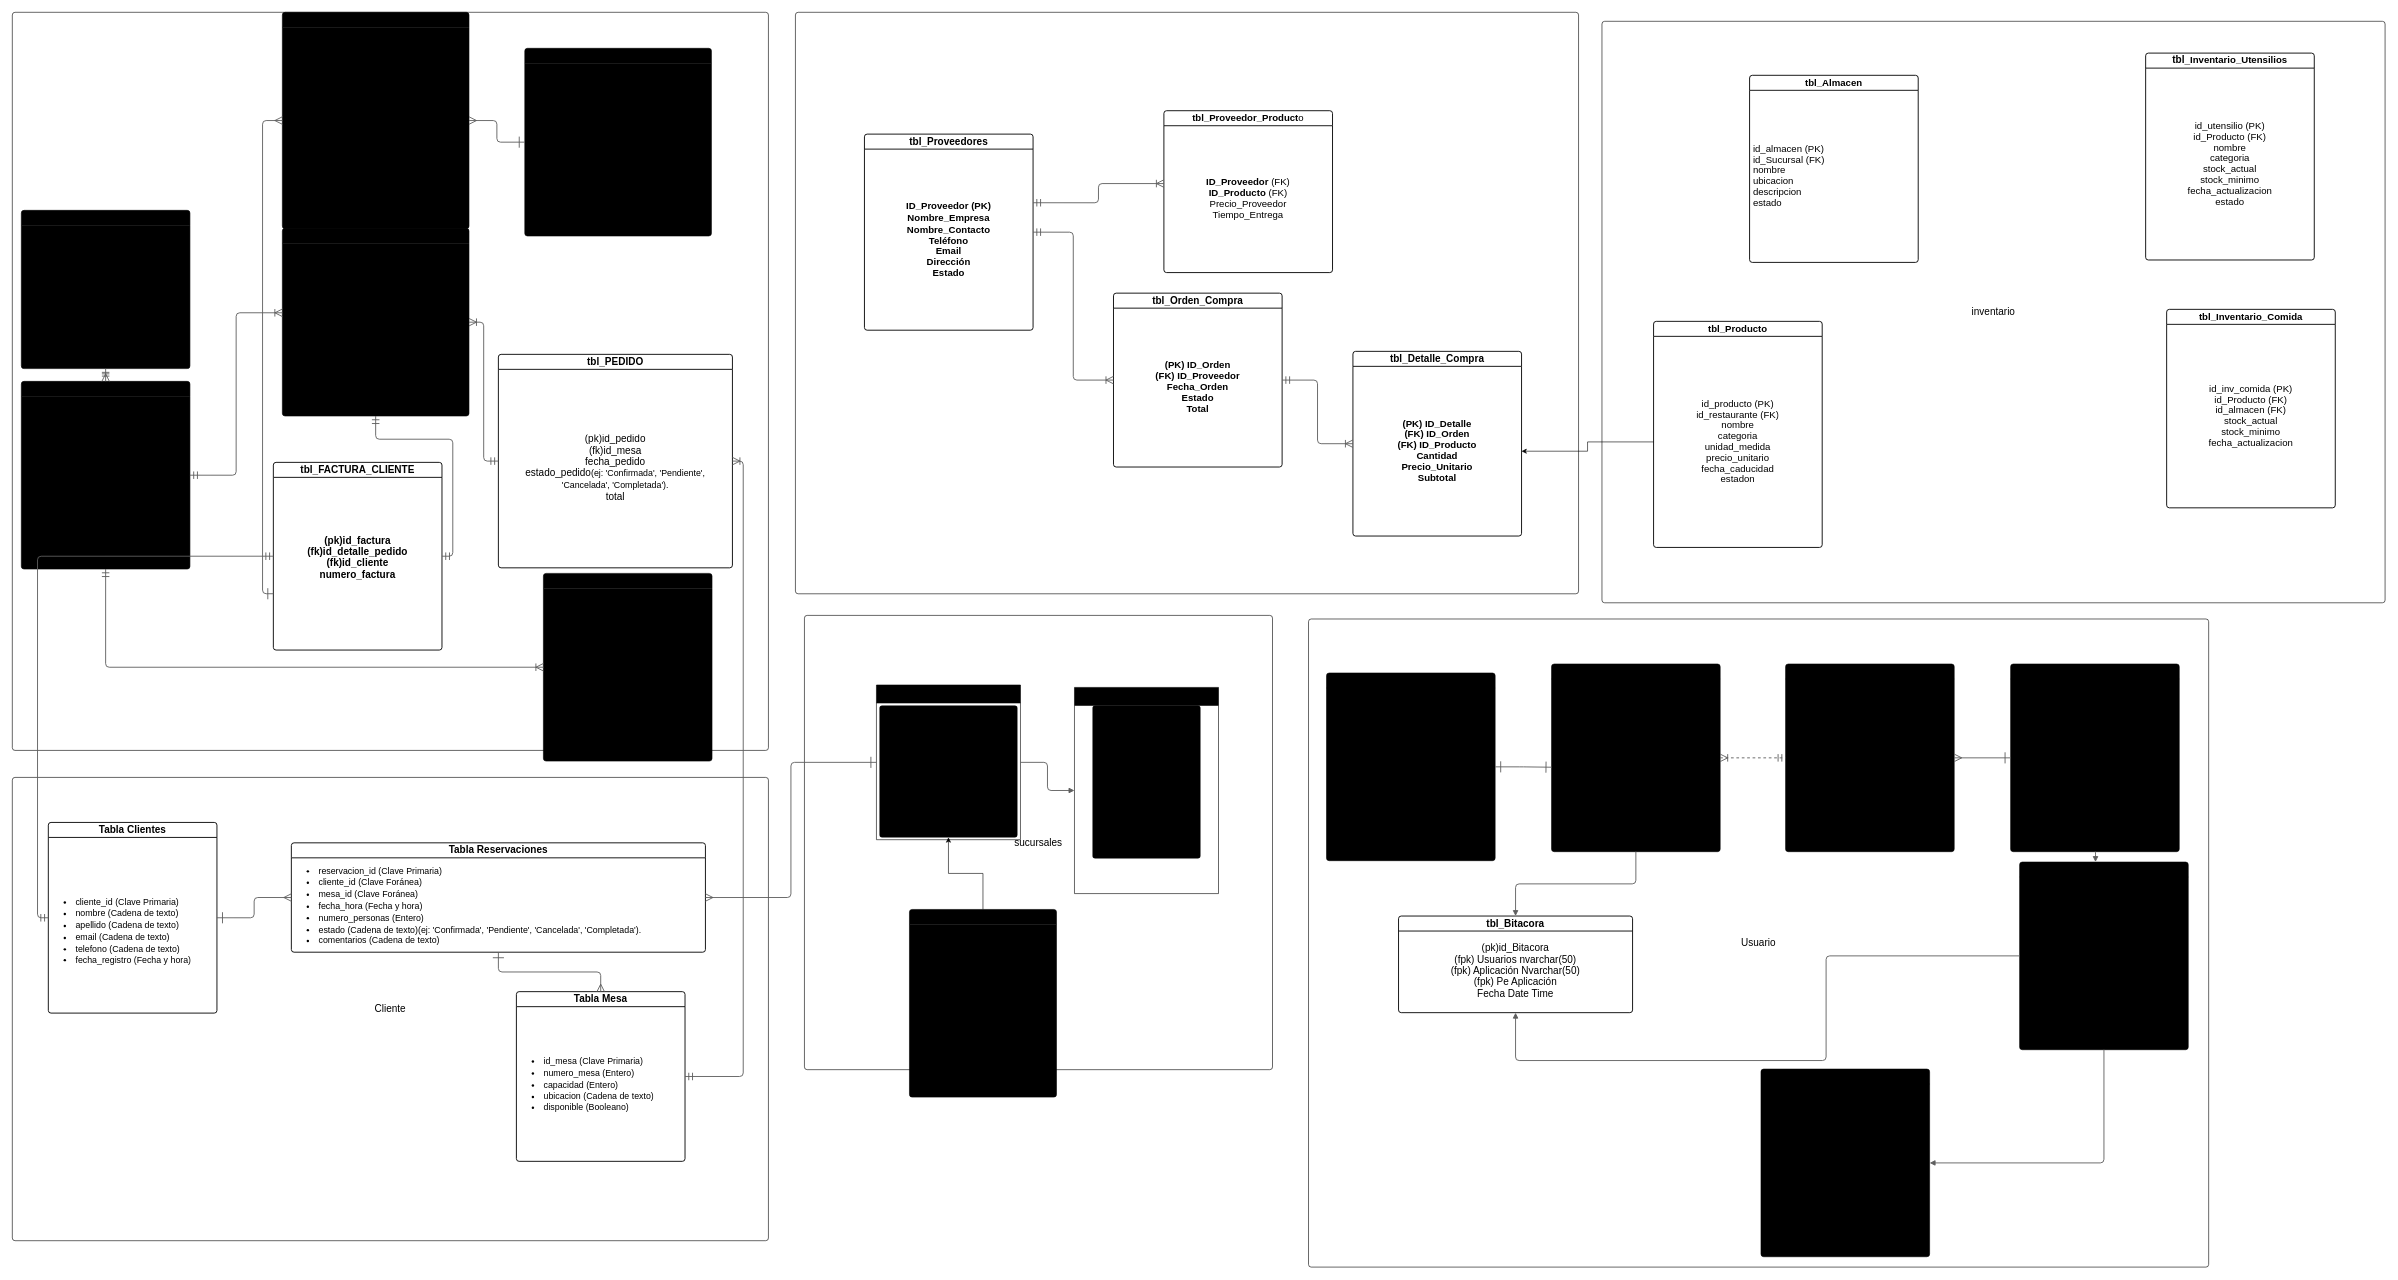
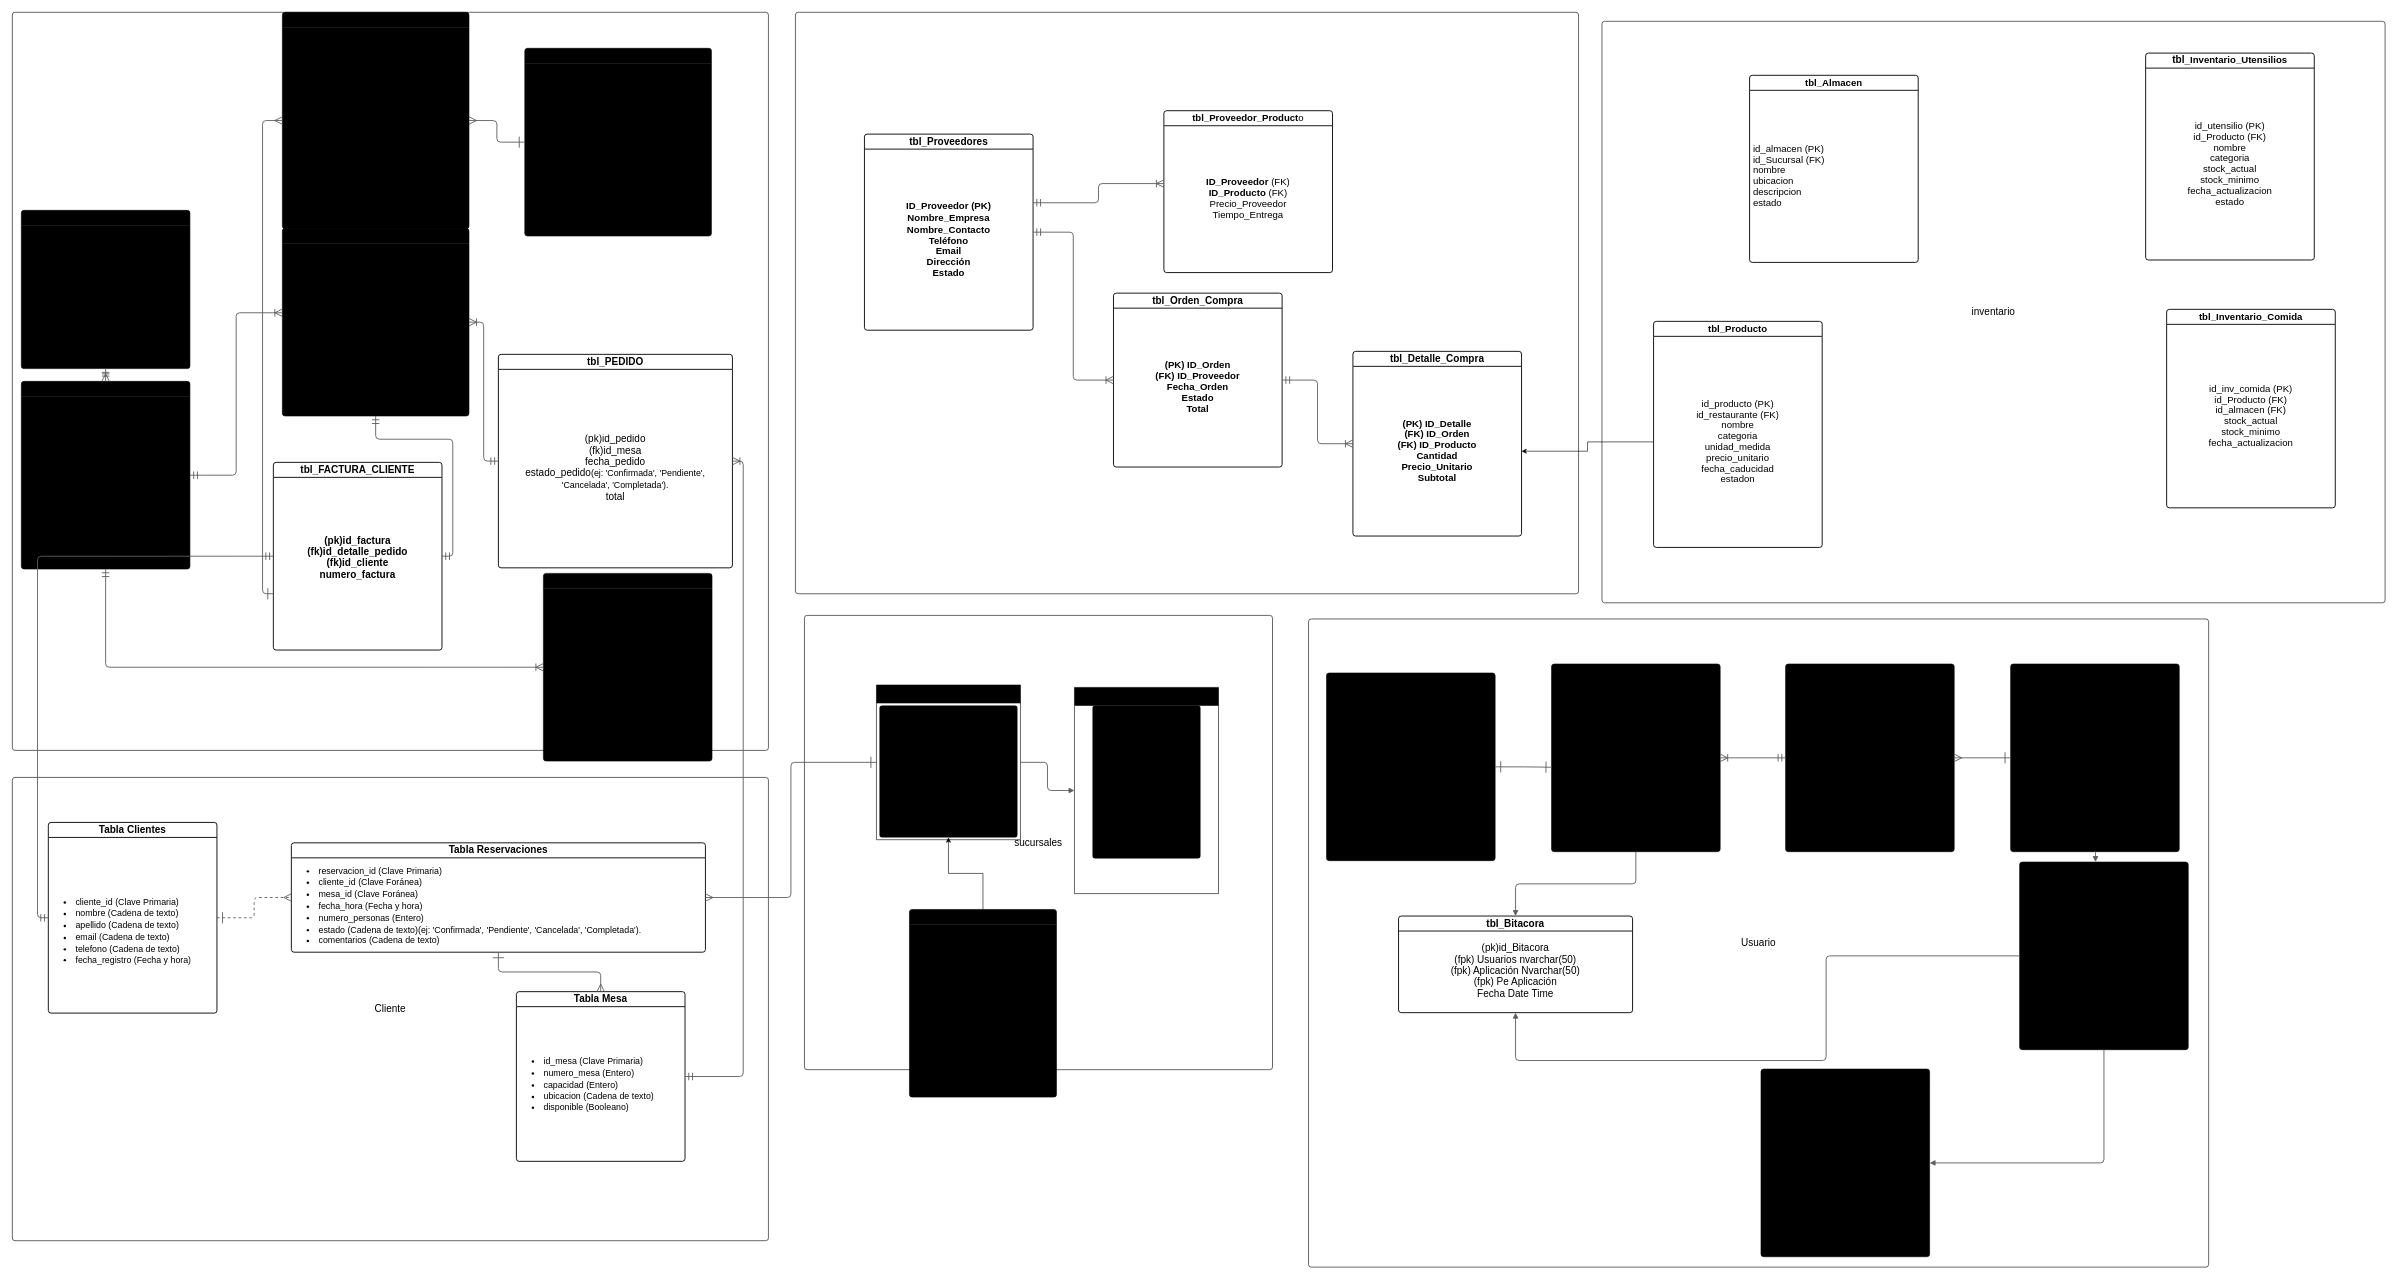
(1753, 758) -> (1753, 758)
(254, 907) -> (254, 907)
